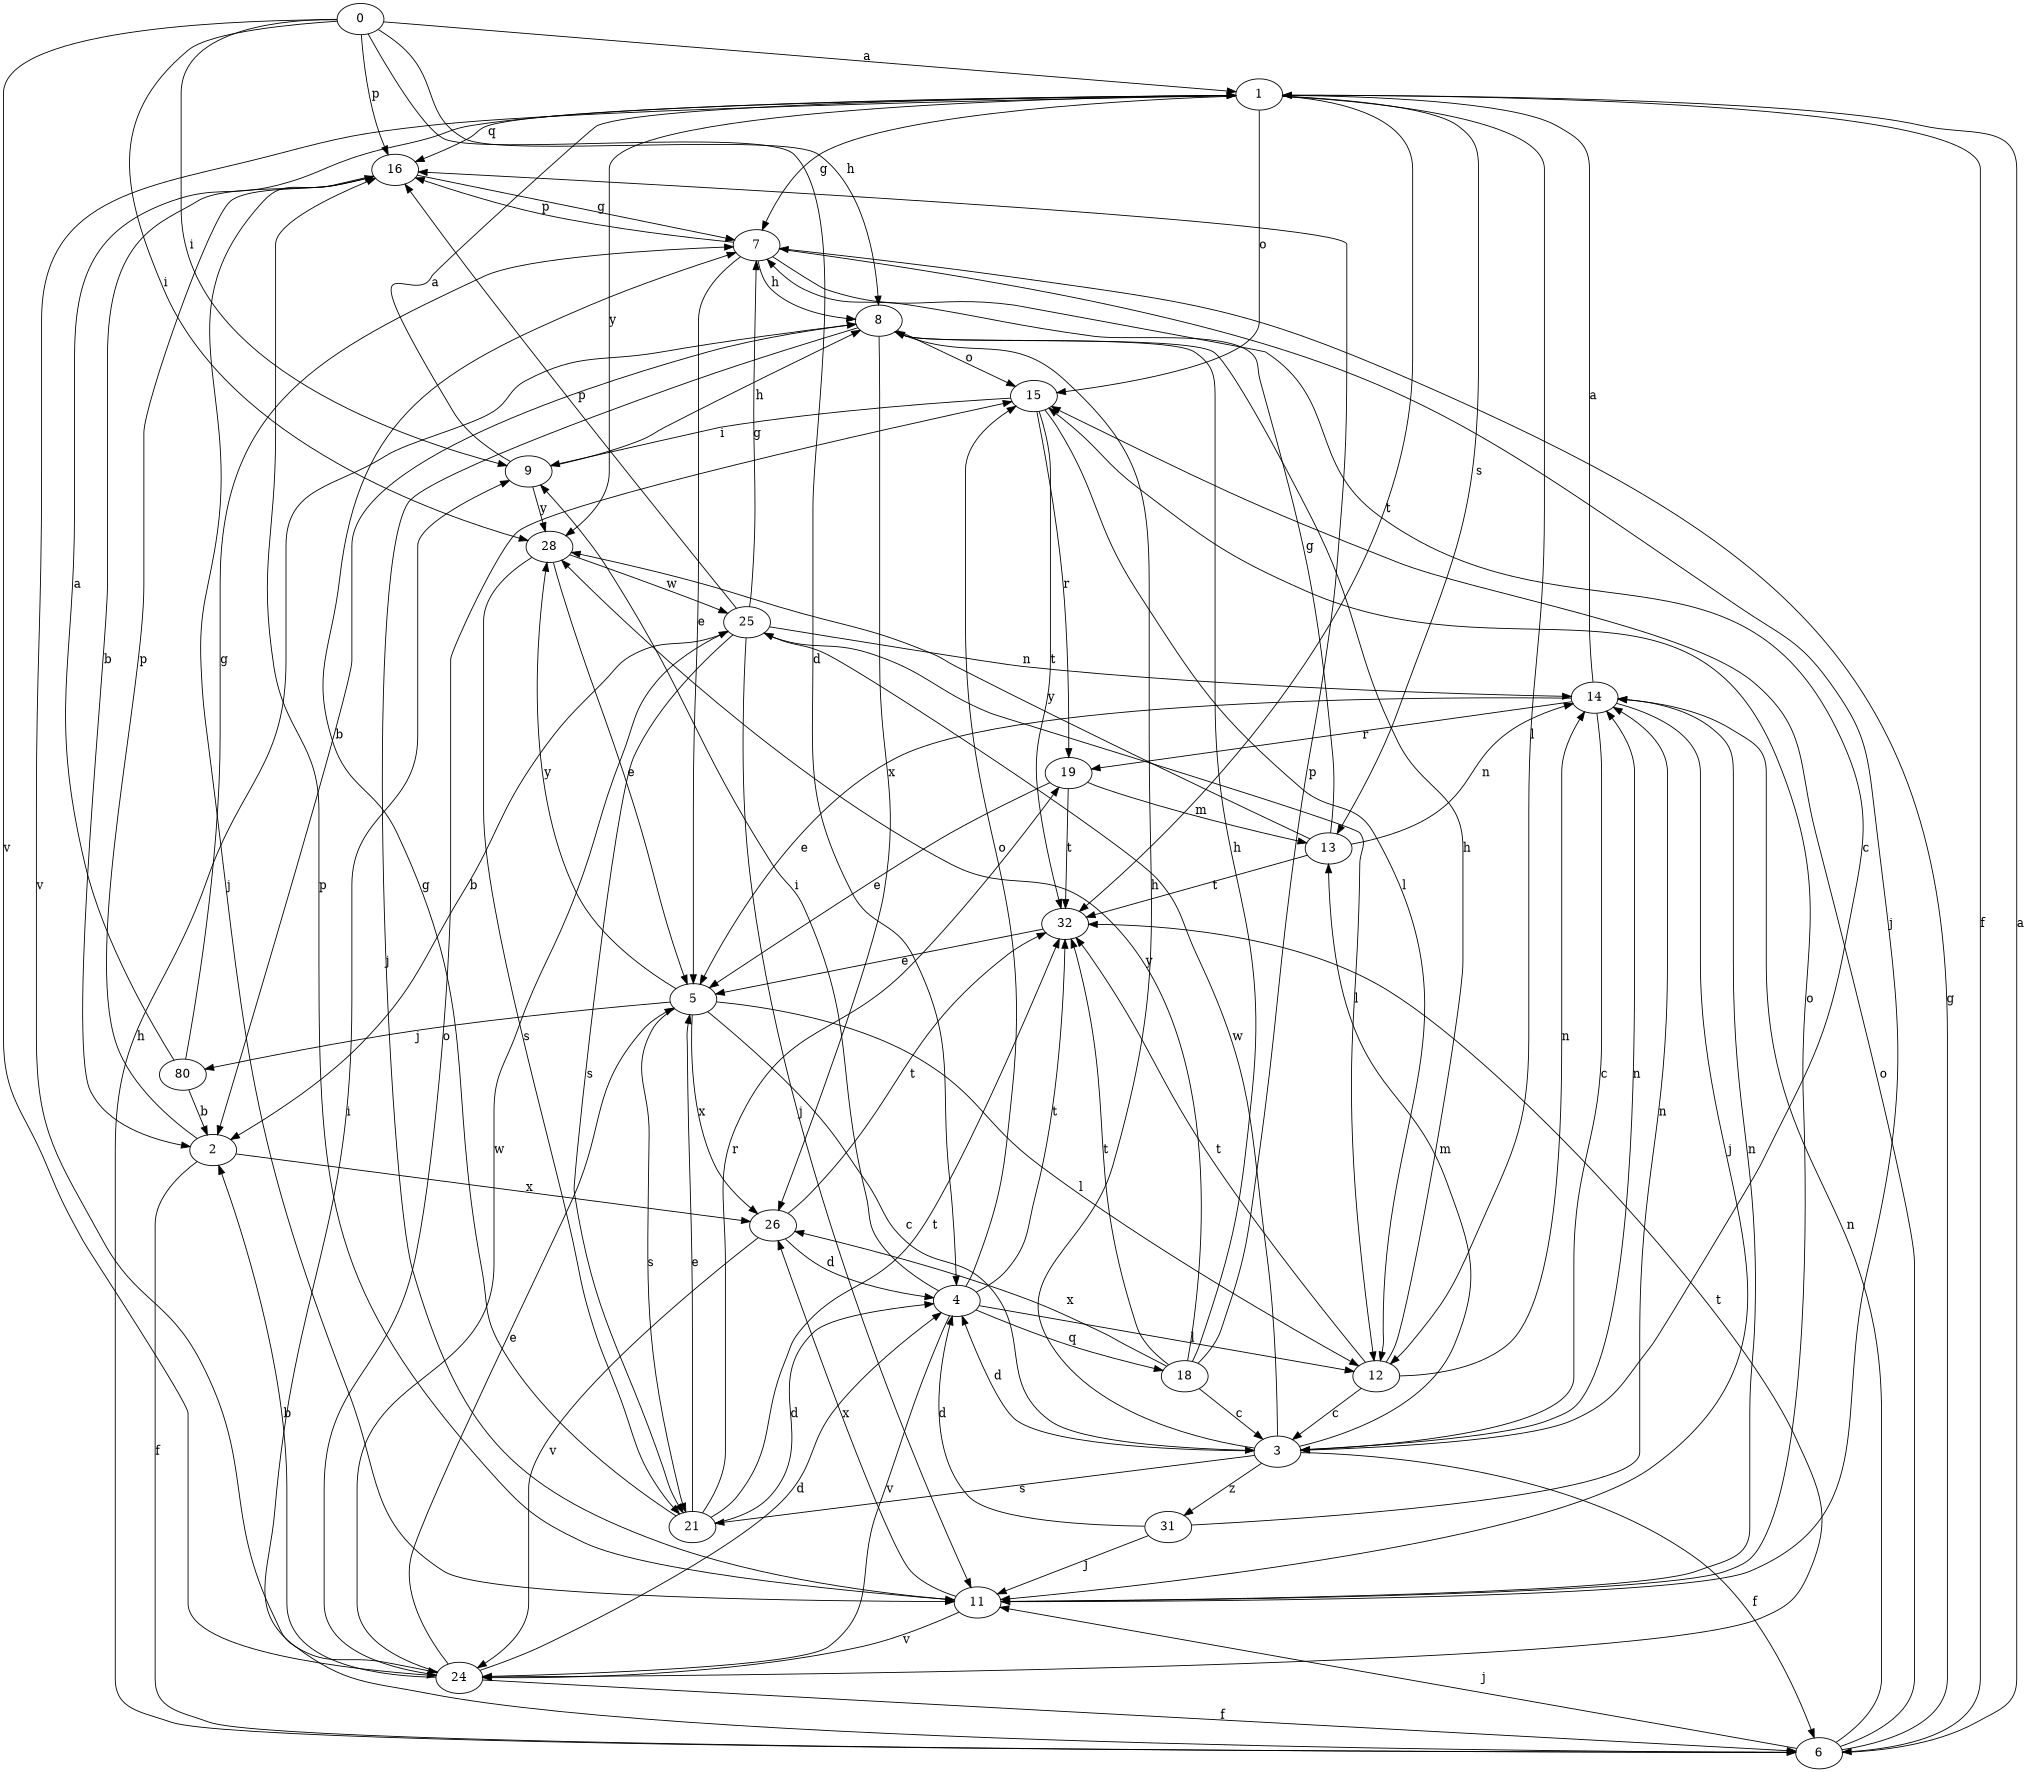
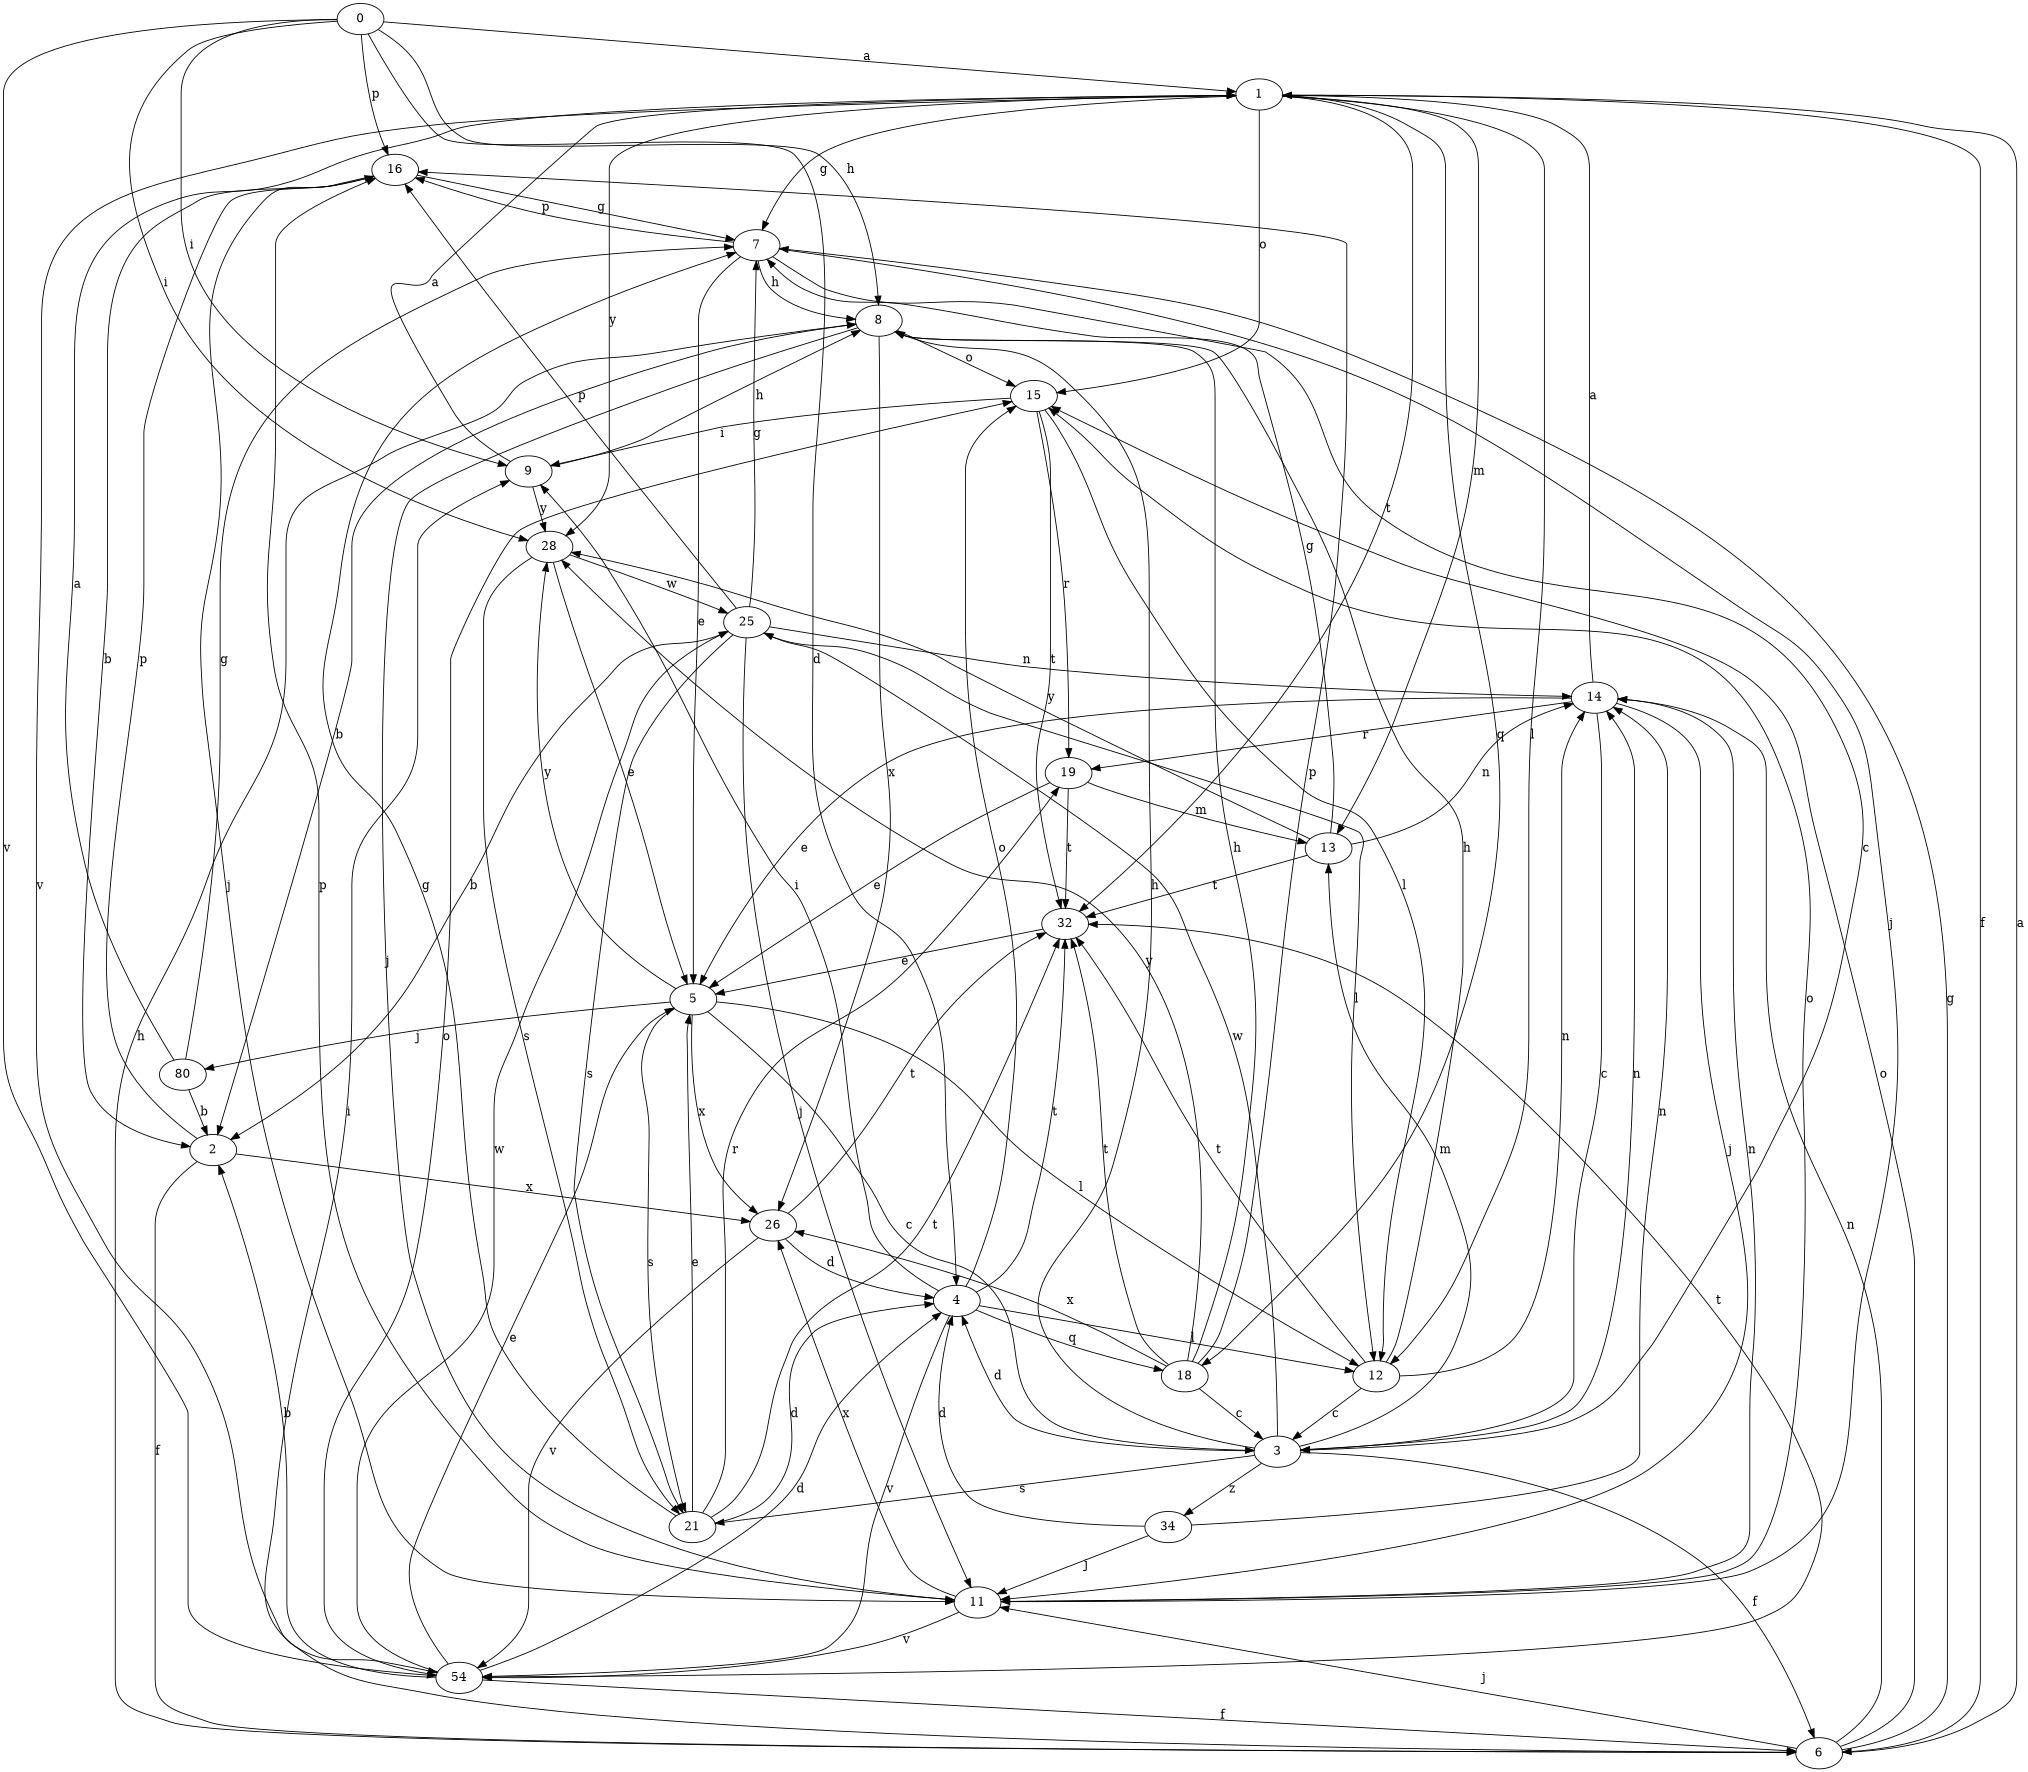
(825, 103) -> (1488, 677)
(1479, 471) -> (1479, 471)
(1168, 1527) -> (1168, 1527)
(459, 1678) -> (459, 1678)
